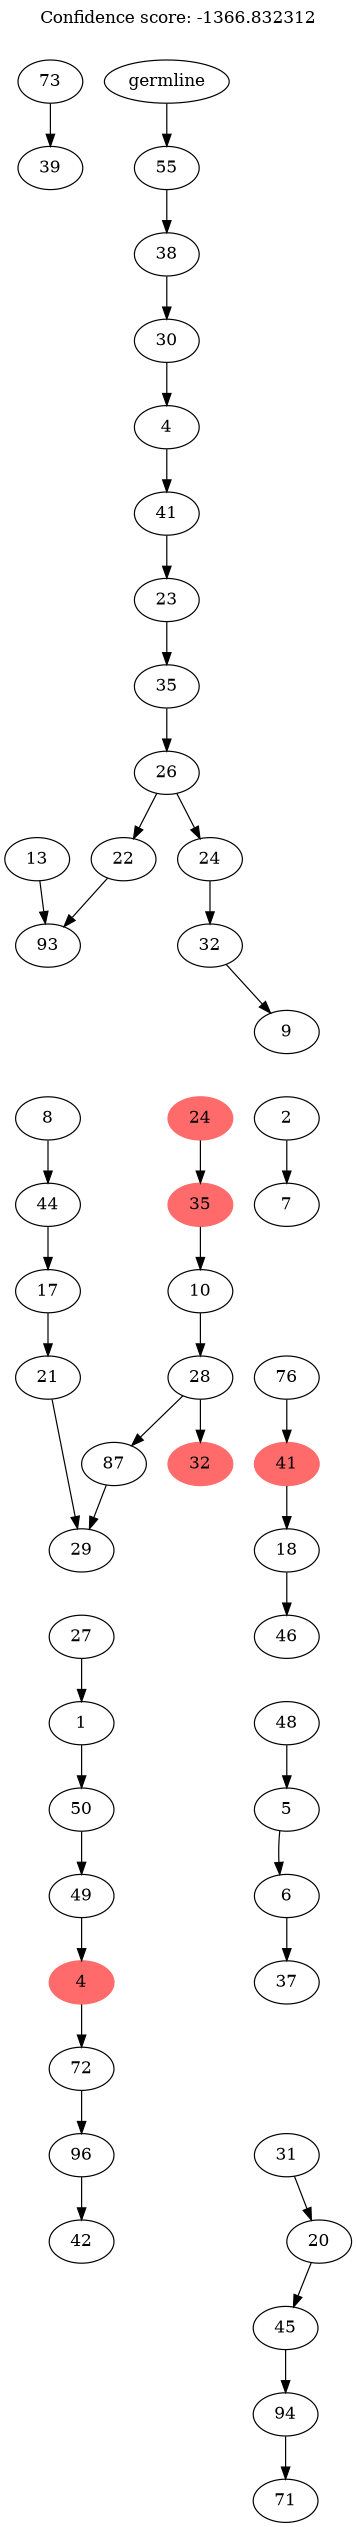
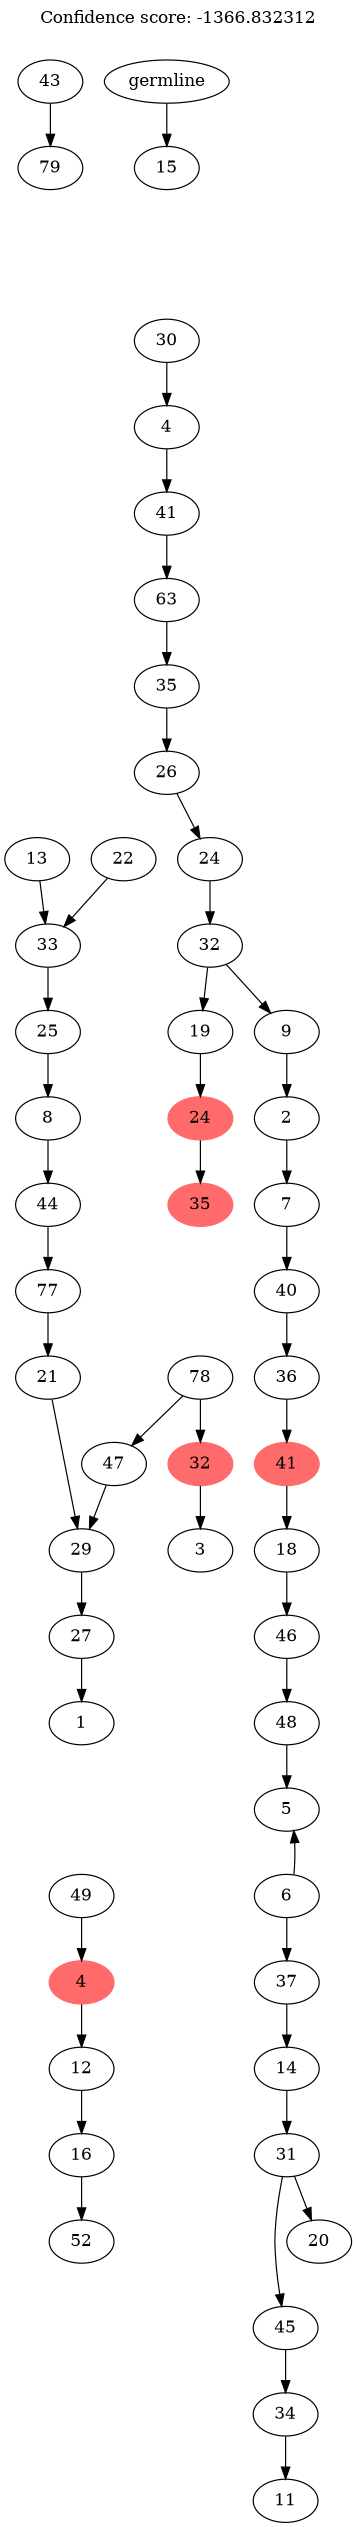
(50, 82) -> (50, 82)
(50, 168) -> (50, 168)
(167, 168) -> (167, 168)
(167, 254) -> none
(167, 600) -> (167, 600)
(148, 811) -> none
(48, 946) -> (48, 946)
none -> (48, 1032)
none -> (200, 1032)
none -> (287, 1069)
(48, 1291) -> (48, 1291)
(200, 1291) -> none
none -> (287, 1291)
(200, 1378) -> (200, 1378)
(287, 1378) -> (287, 1378)
(114, 1464) -> (114, 1464)
none -> (200, 1550)
none -> (82, 1588)
none -> (287, 1674)
(82, 1810) -> none
(279, 1847) -> (295, 1859)
(82, 2069) -> (82, 2069)
none -> (287, 2069)
(82, 2155) -> (82, 2155)
(82, 2242) -> (82, 2242)
(305, 2279) -> (275, 2235)
(286, 2414) -> (286, 2414)
(286, 2501) -> (286, 2501)
